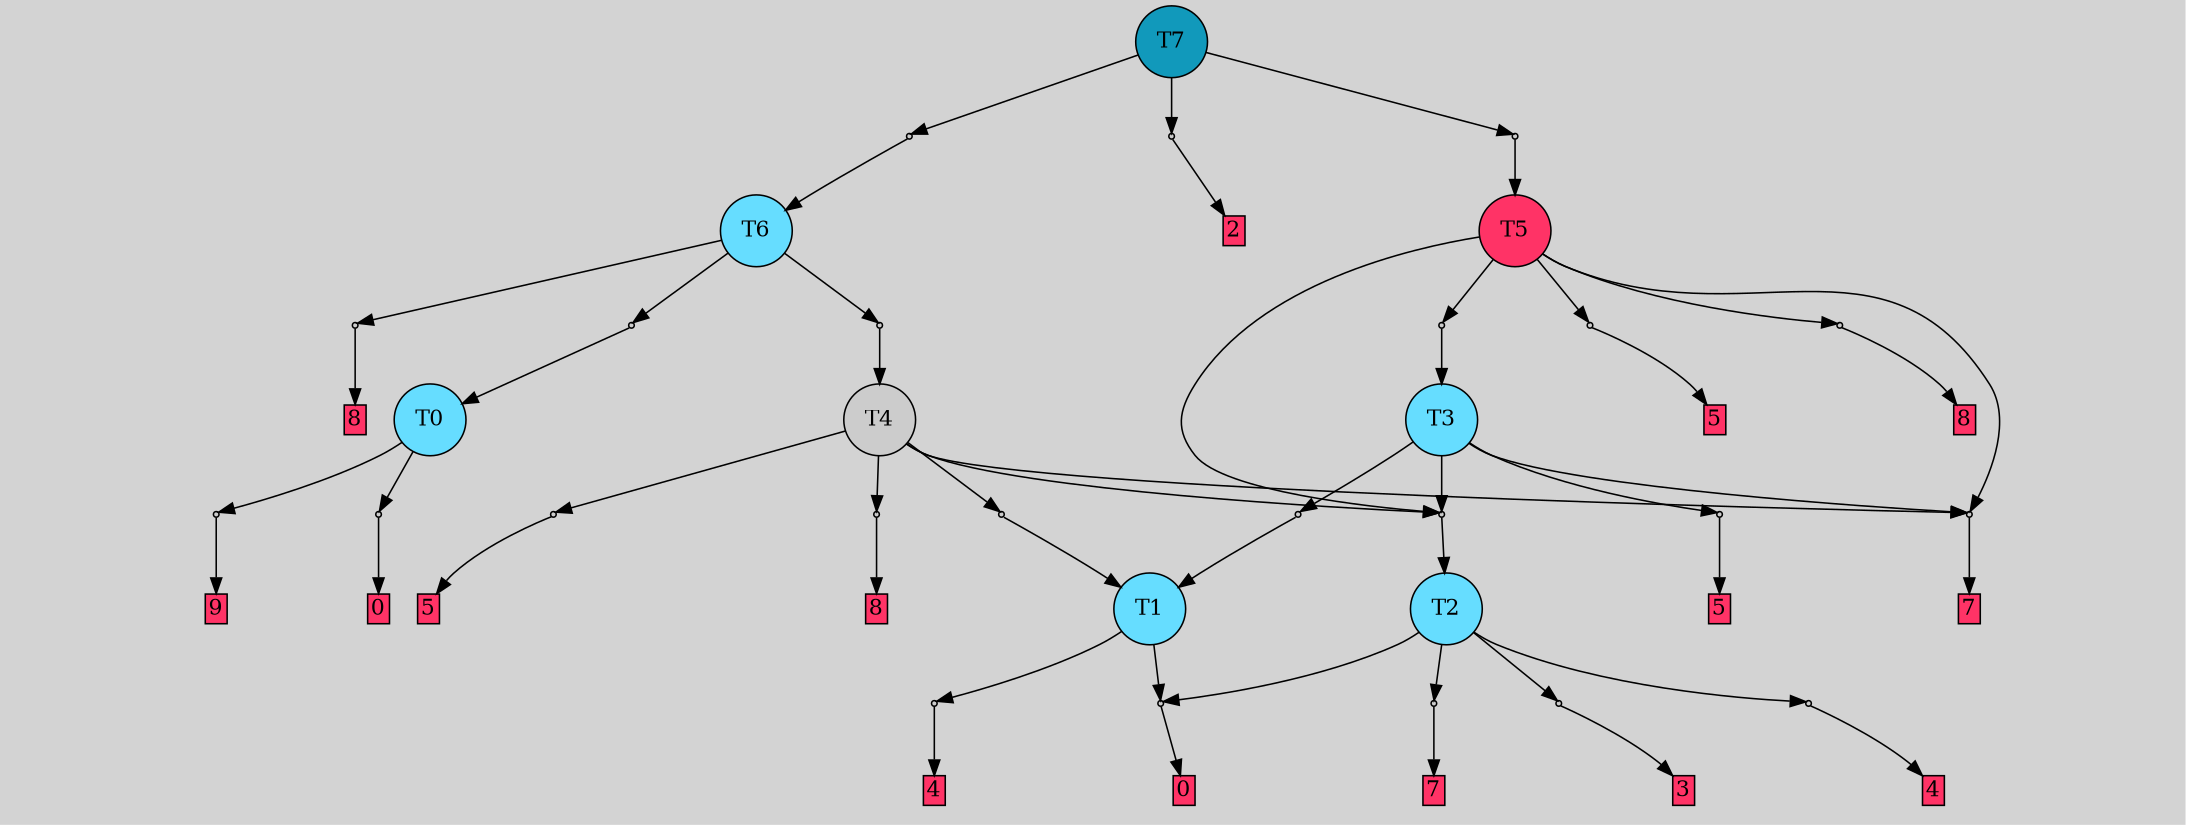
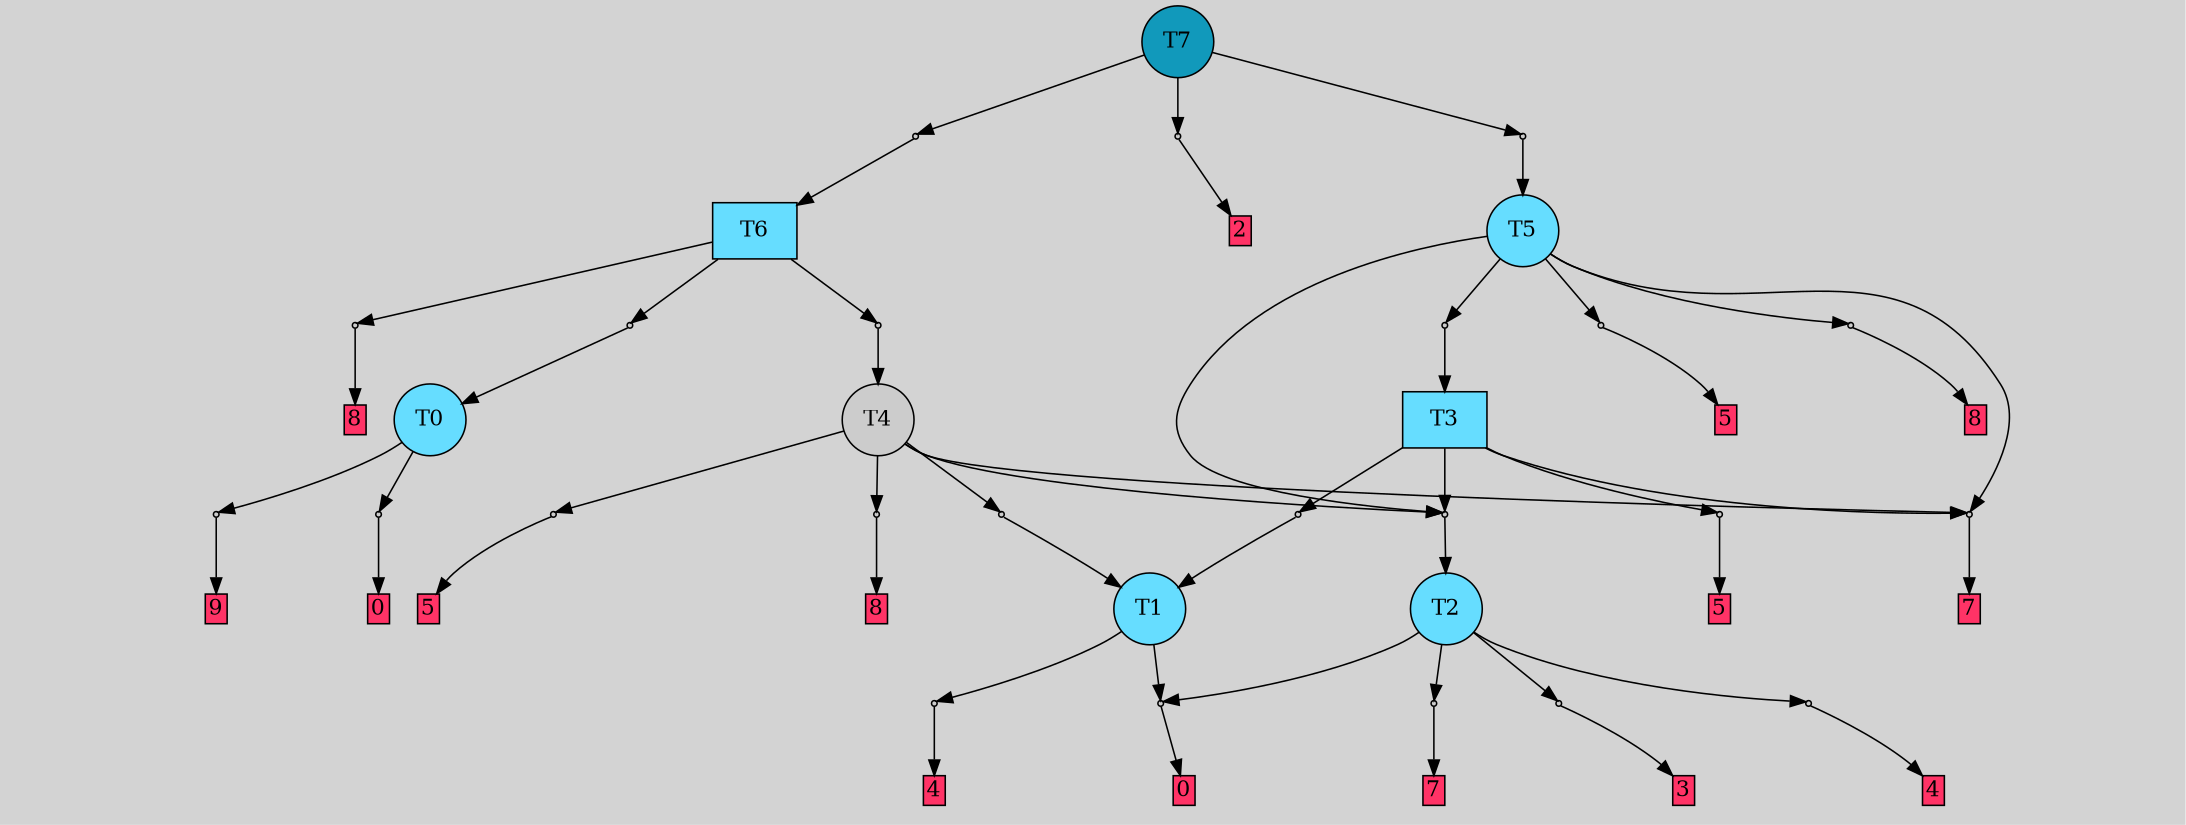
(756, 231) -> (755, 231)
(1515, 231) -> (1523, 231)
(1442, 420) -> (1445, 420)
